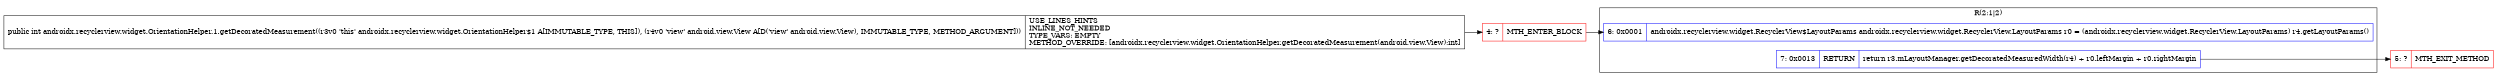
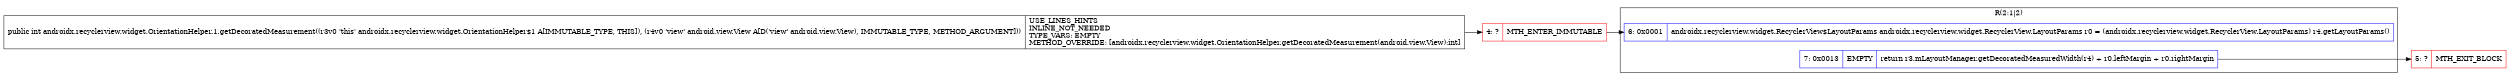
(1544, 32) -> (1555, 32)
(1839, 59) -> (1860, 59)
(2452, 59) -> (2469, 59)
